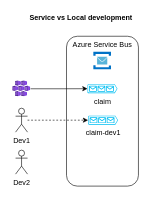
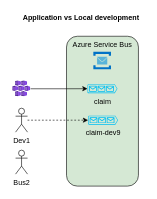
(81, 18) -> (81, 18)
(102, 111) -> (102, 111)
(103, 134) -> (103, 134)
(22, 183) -> (22, 183)
